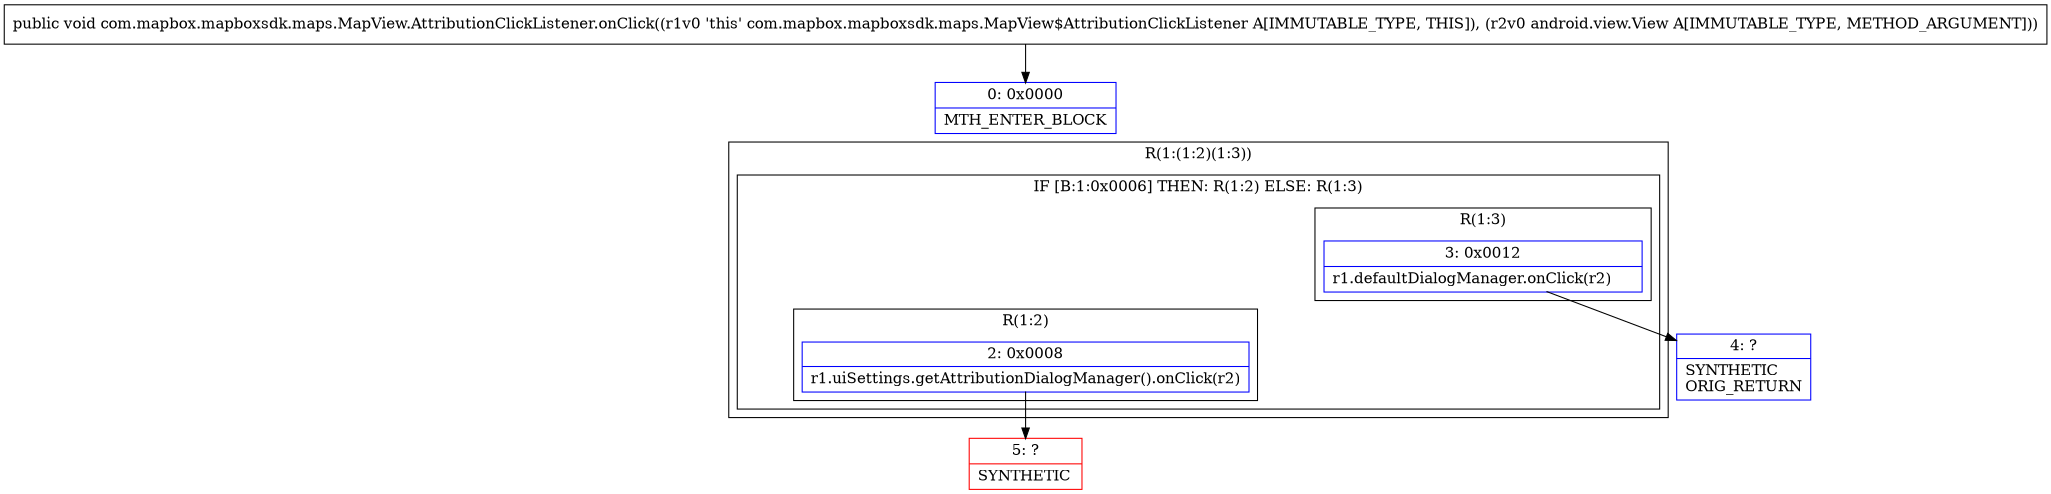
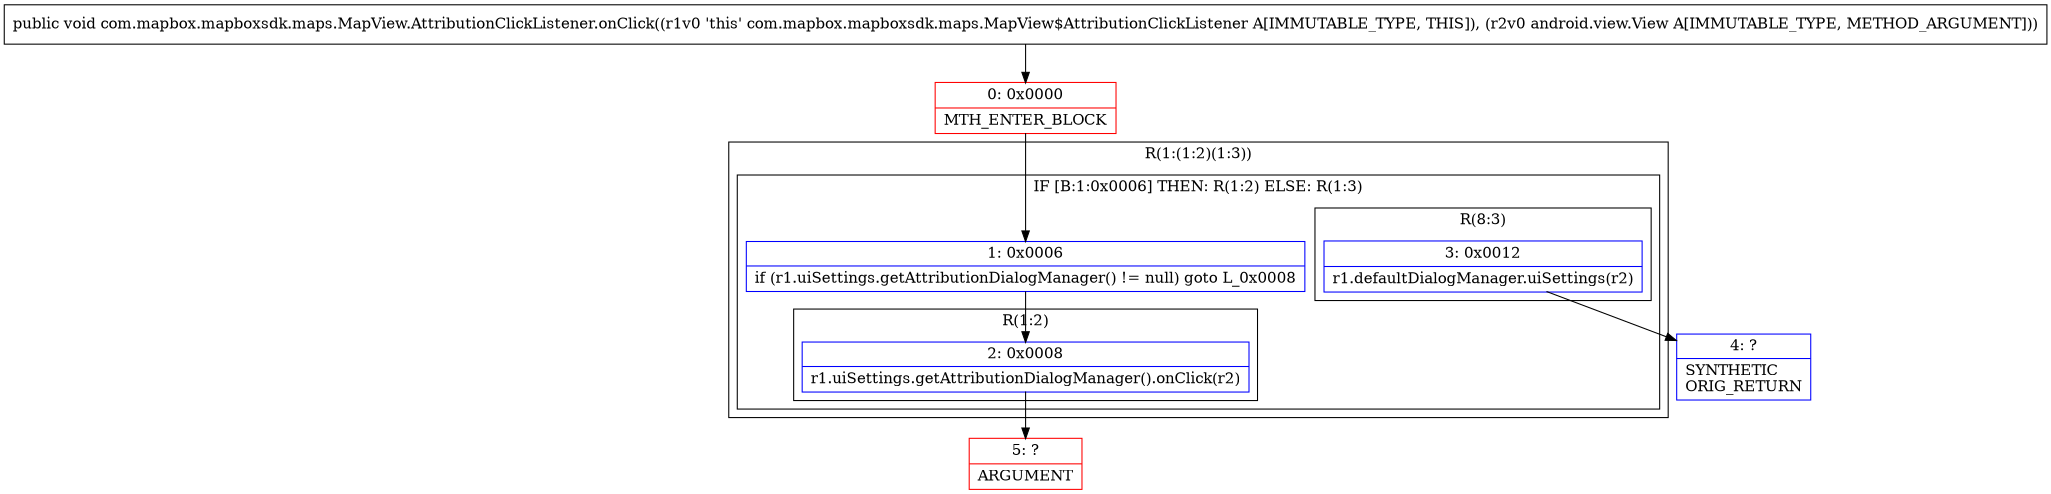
(1026, 108) -> (1026, 108)
(1483, 220) -> (1483, 220)
none -> (1026, 267)
(1472, 279) -> (1483, 279)
(1025, 476) -> (1026, 476)
